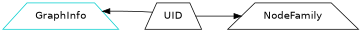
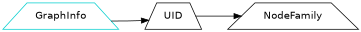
(131, 11) -> (126, 21)
